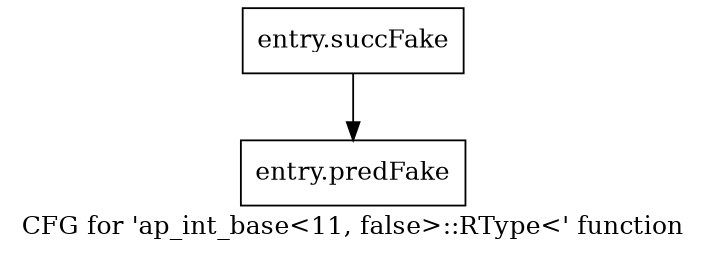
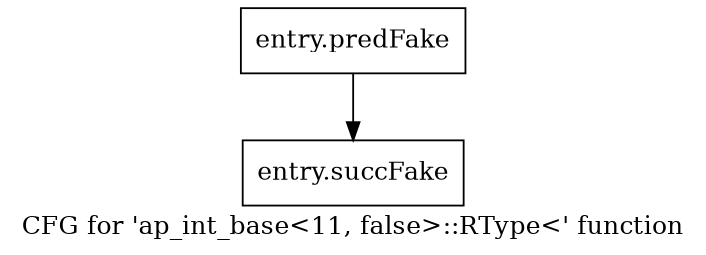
(353, 98) -> (353, 98)
